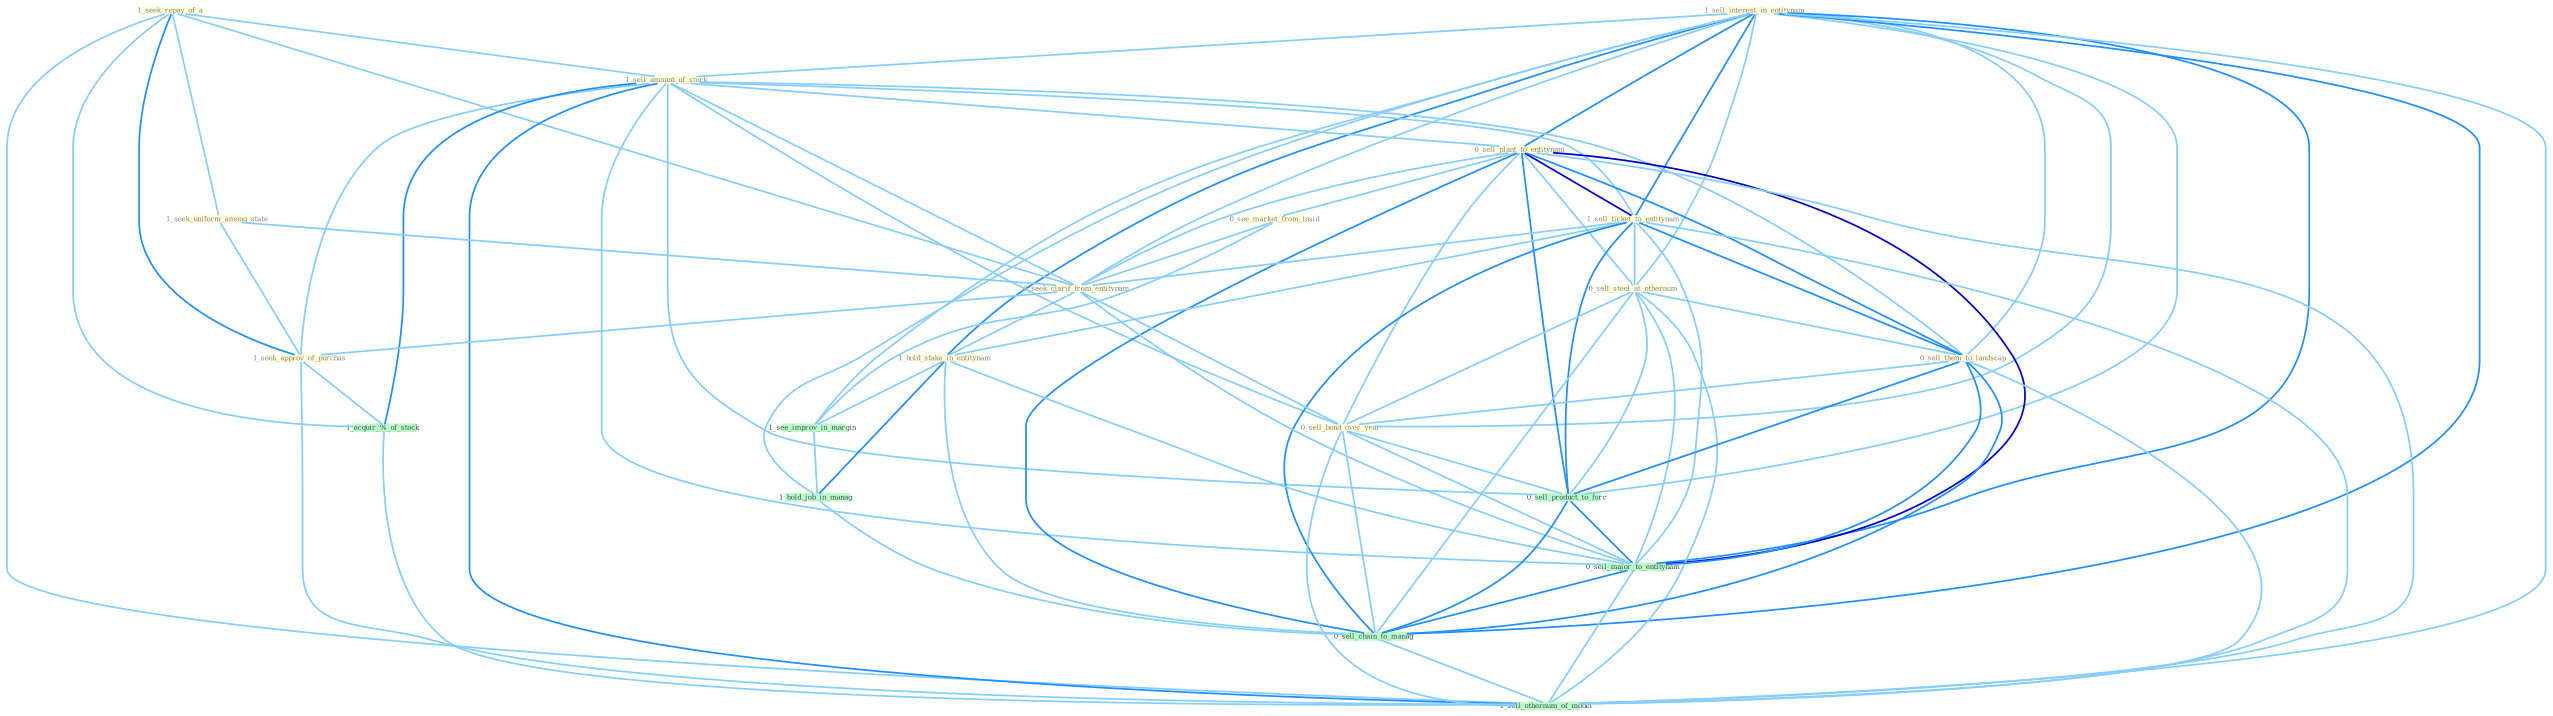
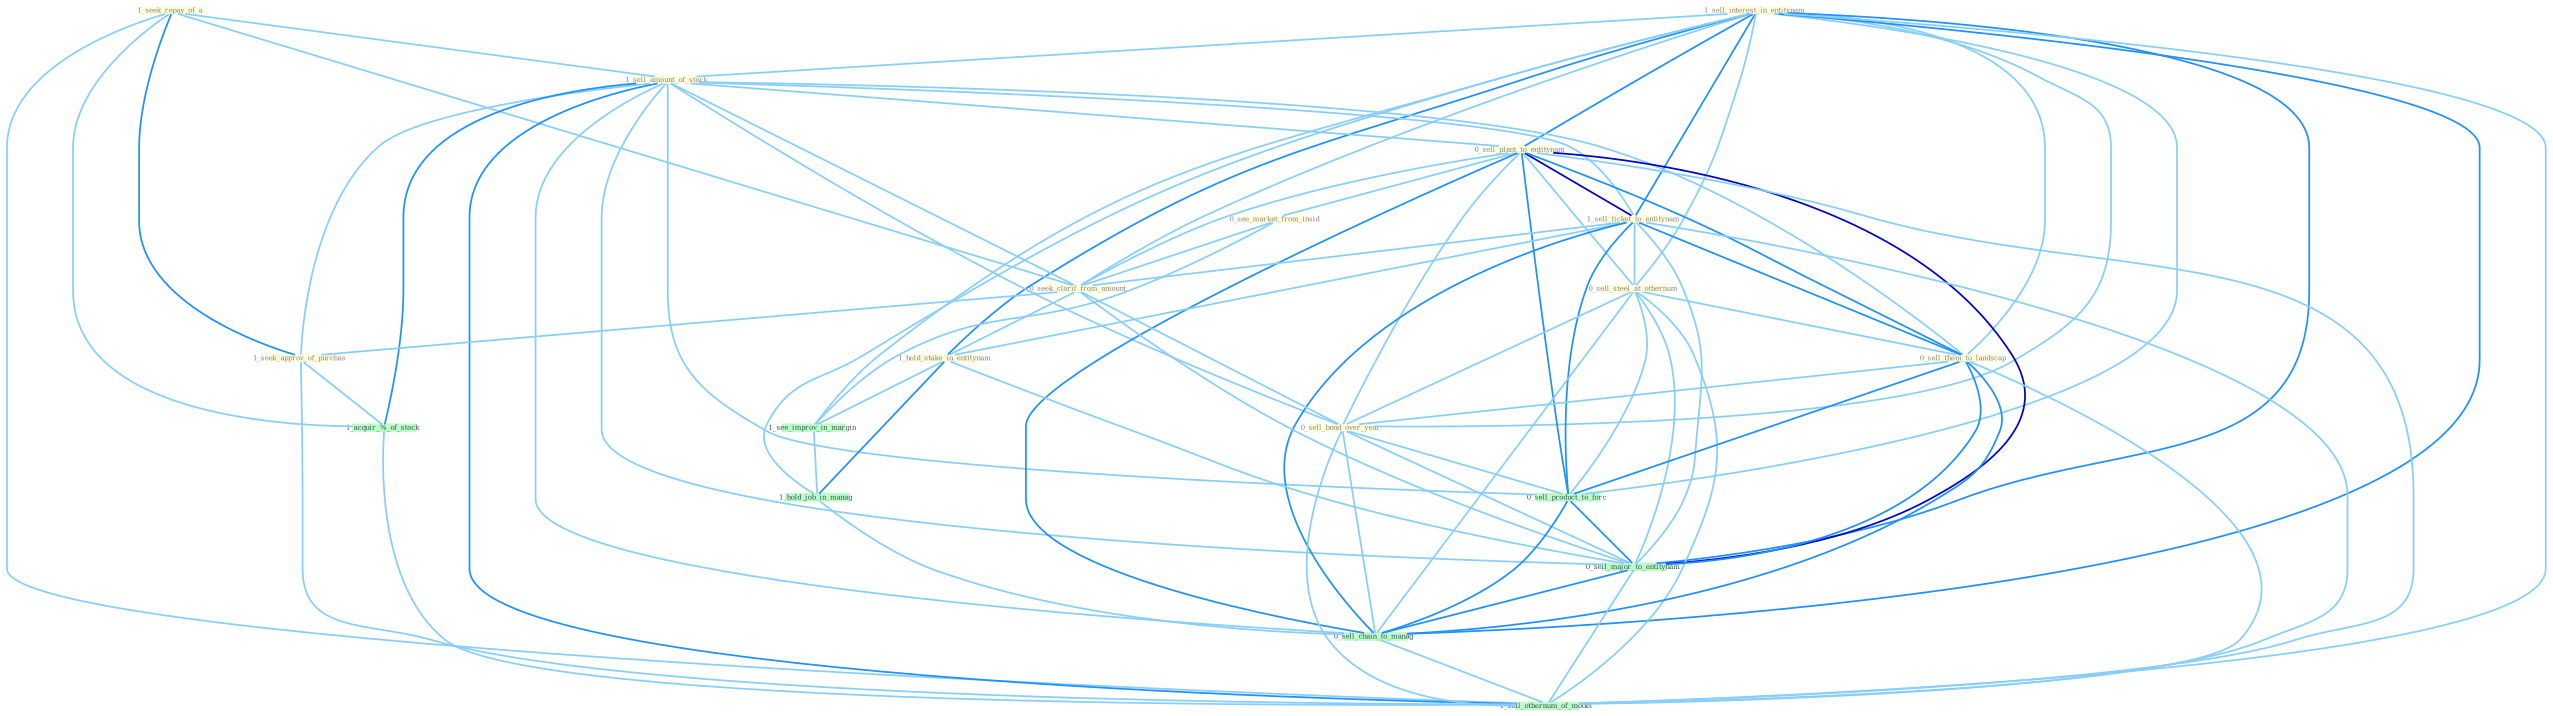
(219, 219) -> none
(1078, 289) -> (1078, 289)
(1020, 582) -> (695, 565)
